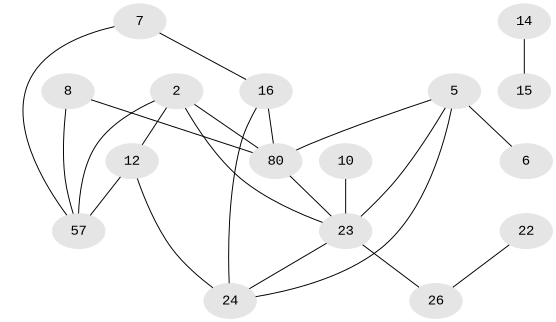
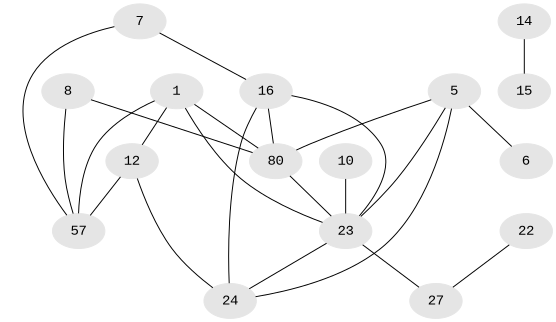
(177, 91) -> (177, 91)
none -> (373, 134)
(436, 301) -> (436, 301)
